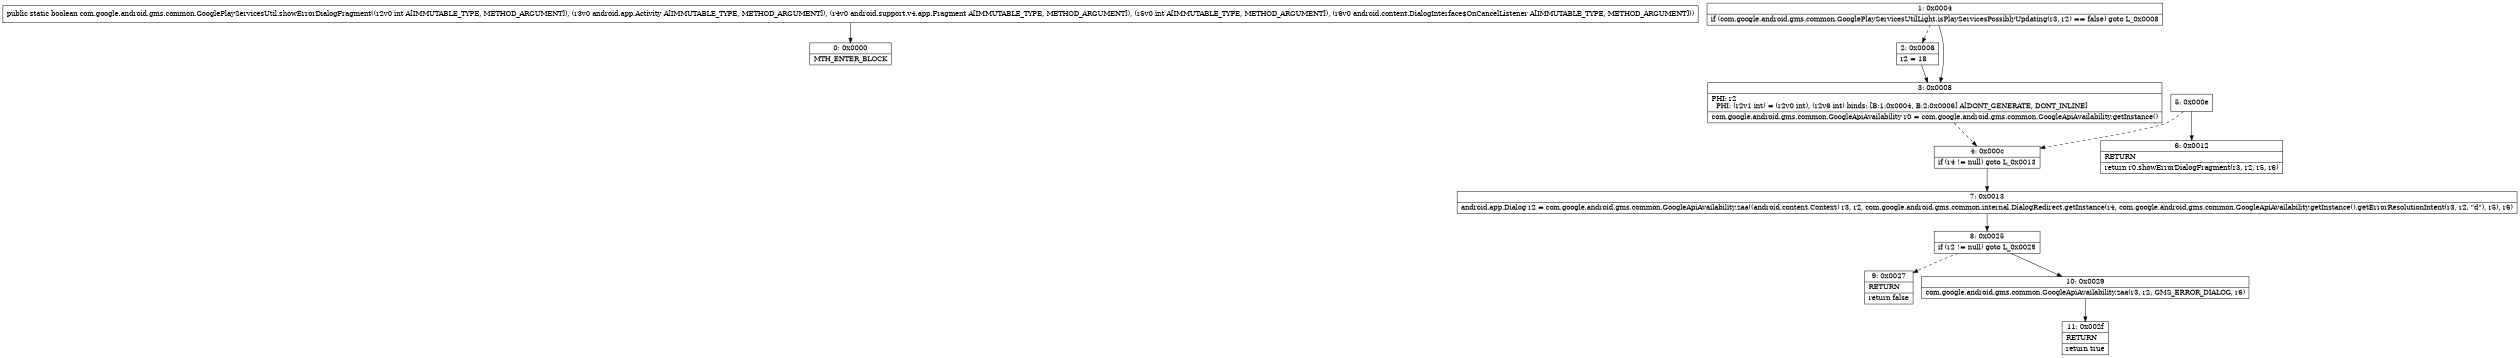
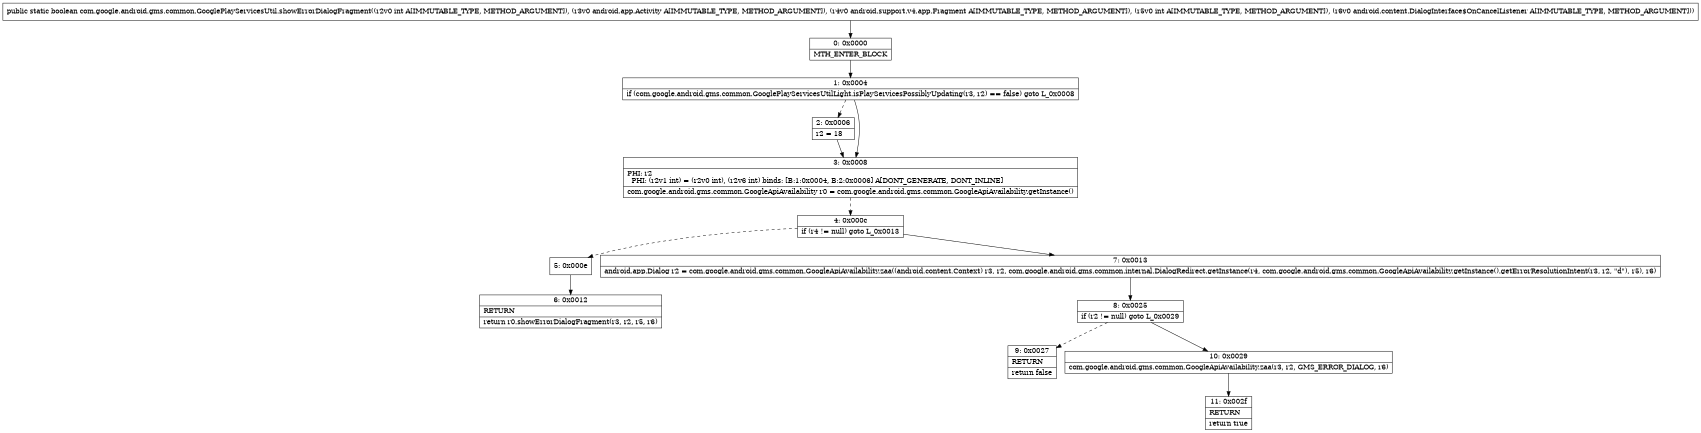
none -> (851, 67)
(2116, 135) -> (694, 237)
